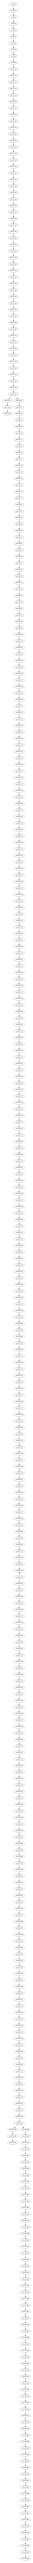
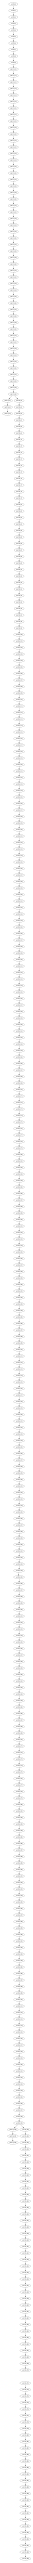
(20, 1574) -> (18, 1573)
(25, 2377) -> none
